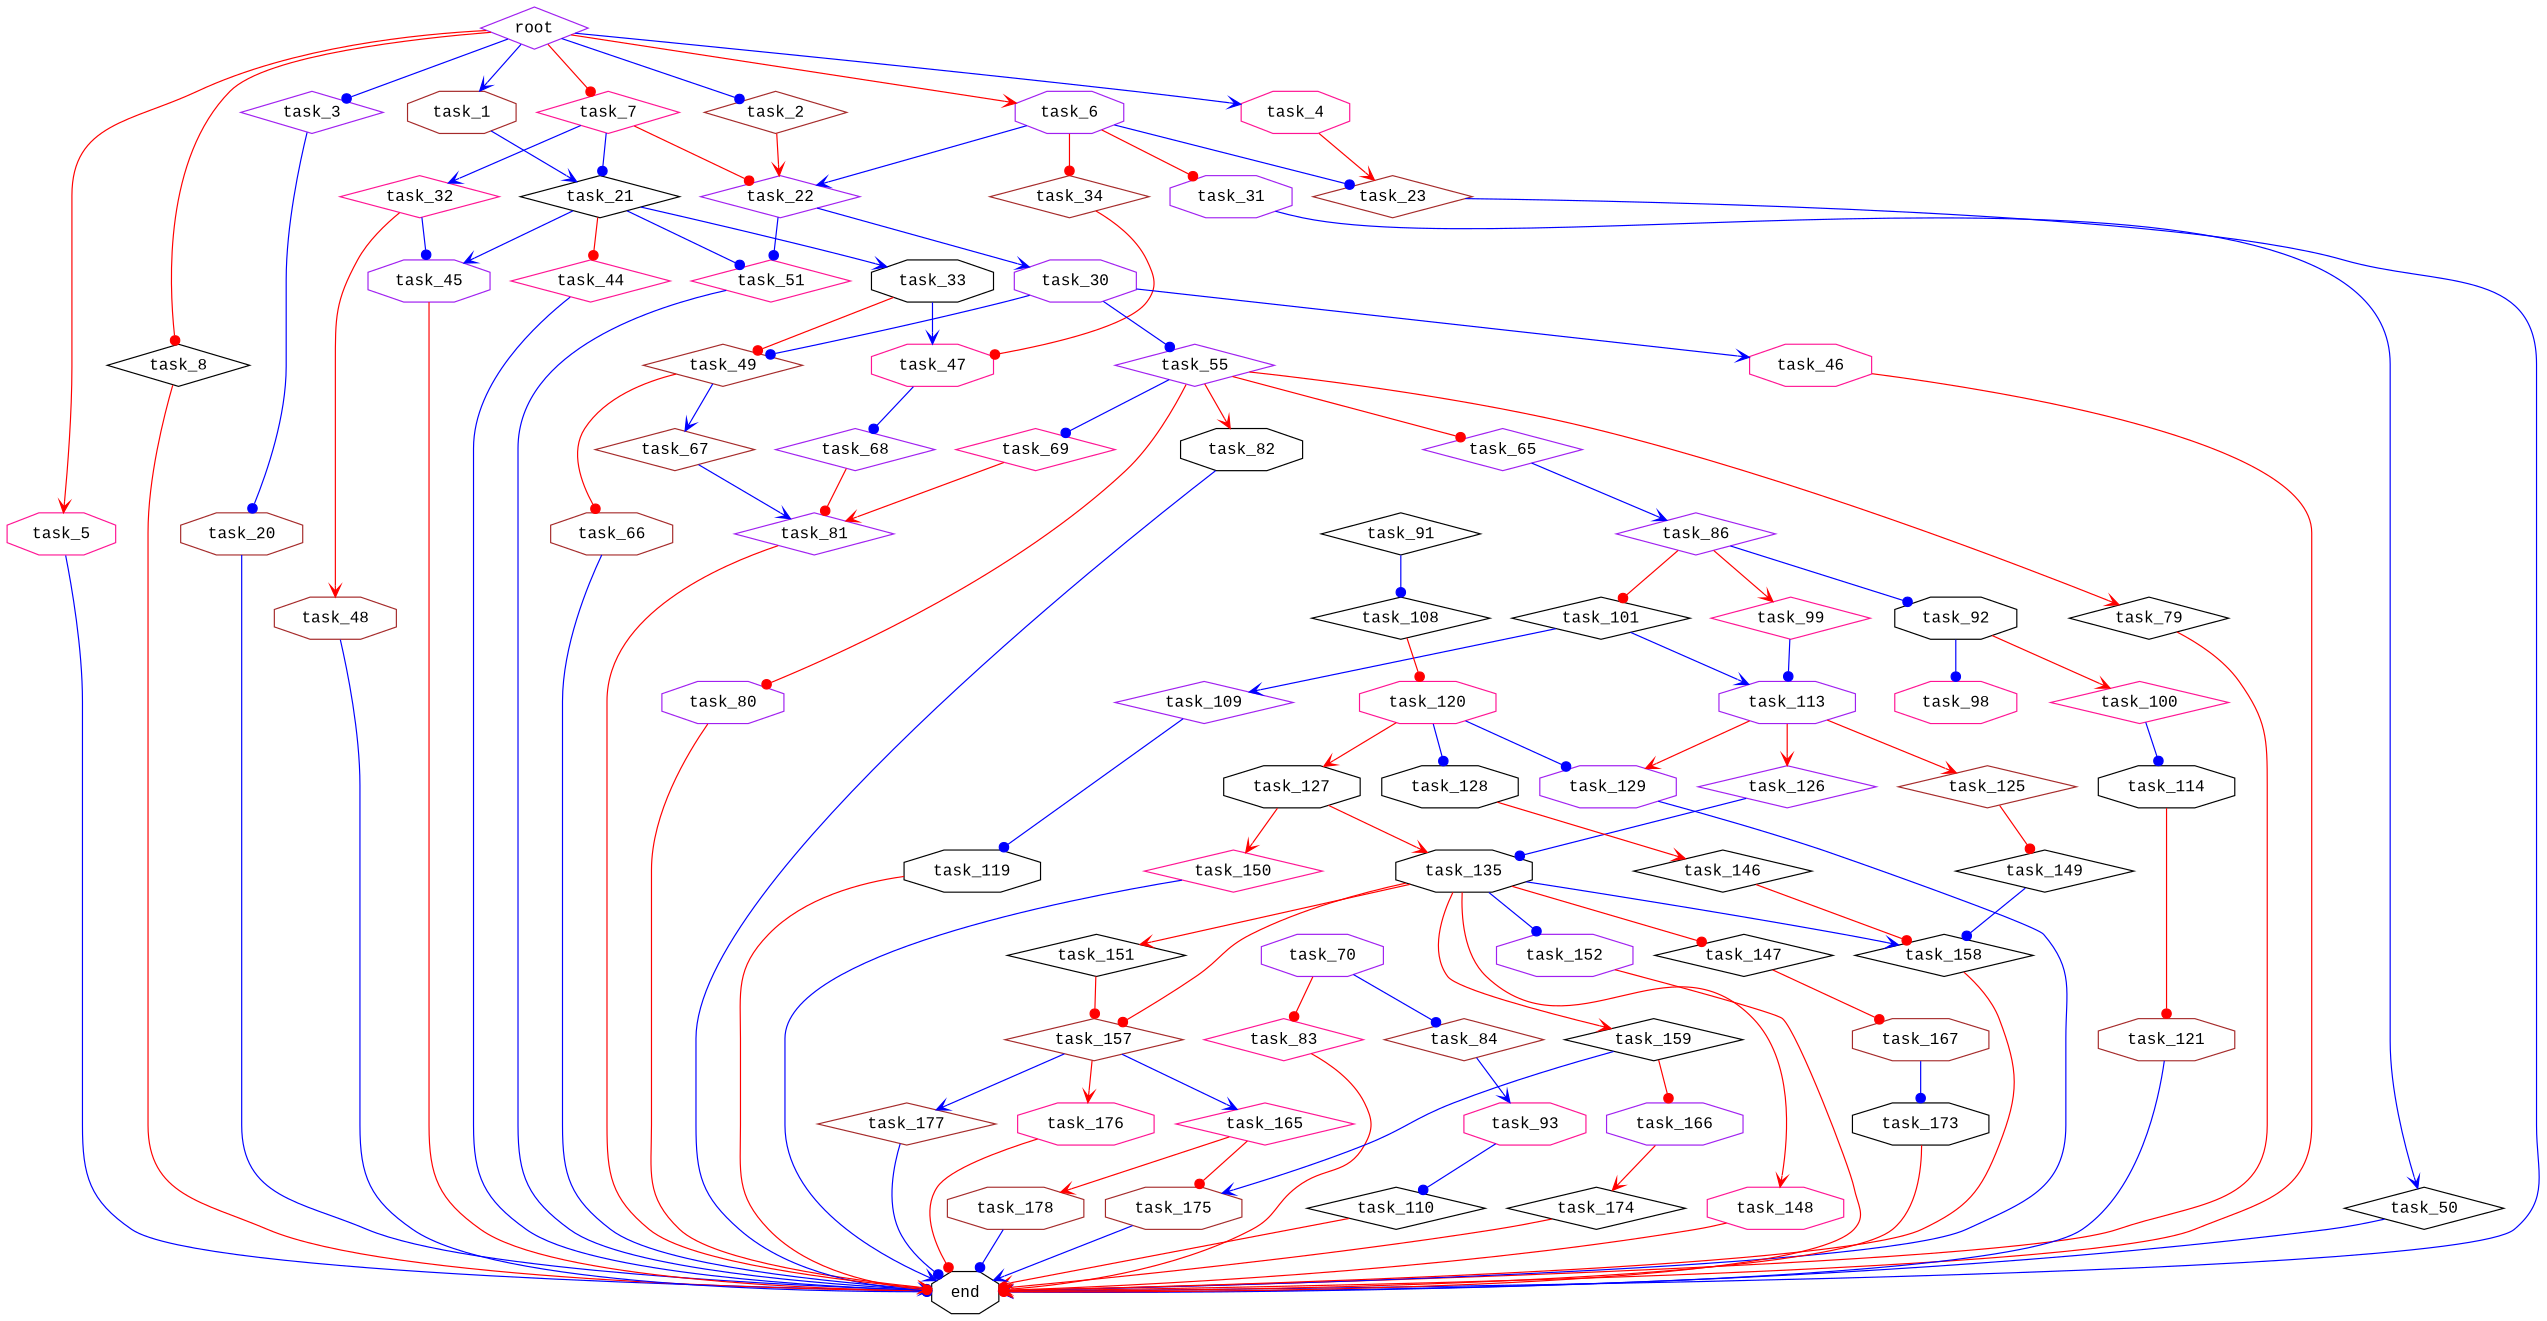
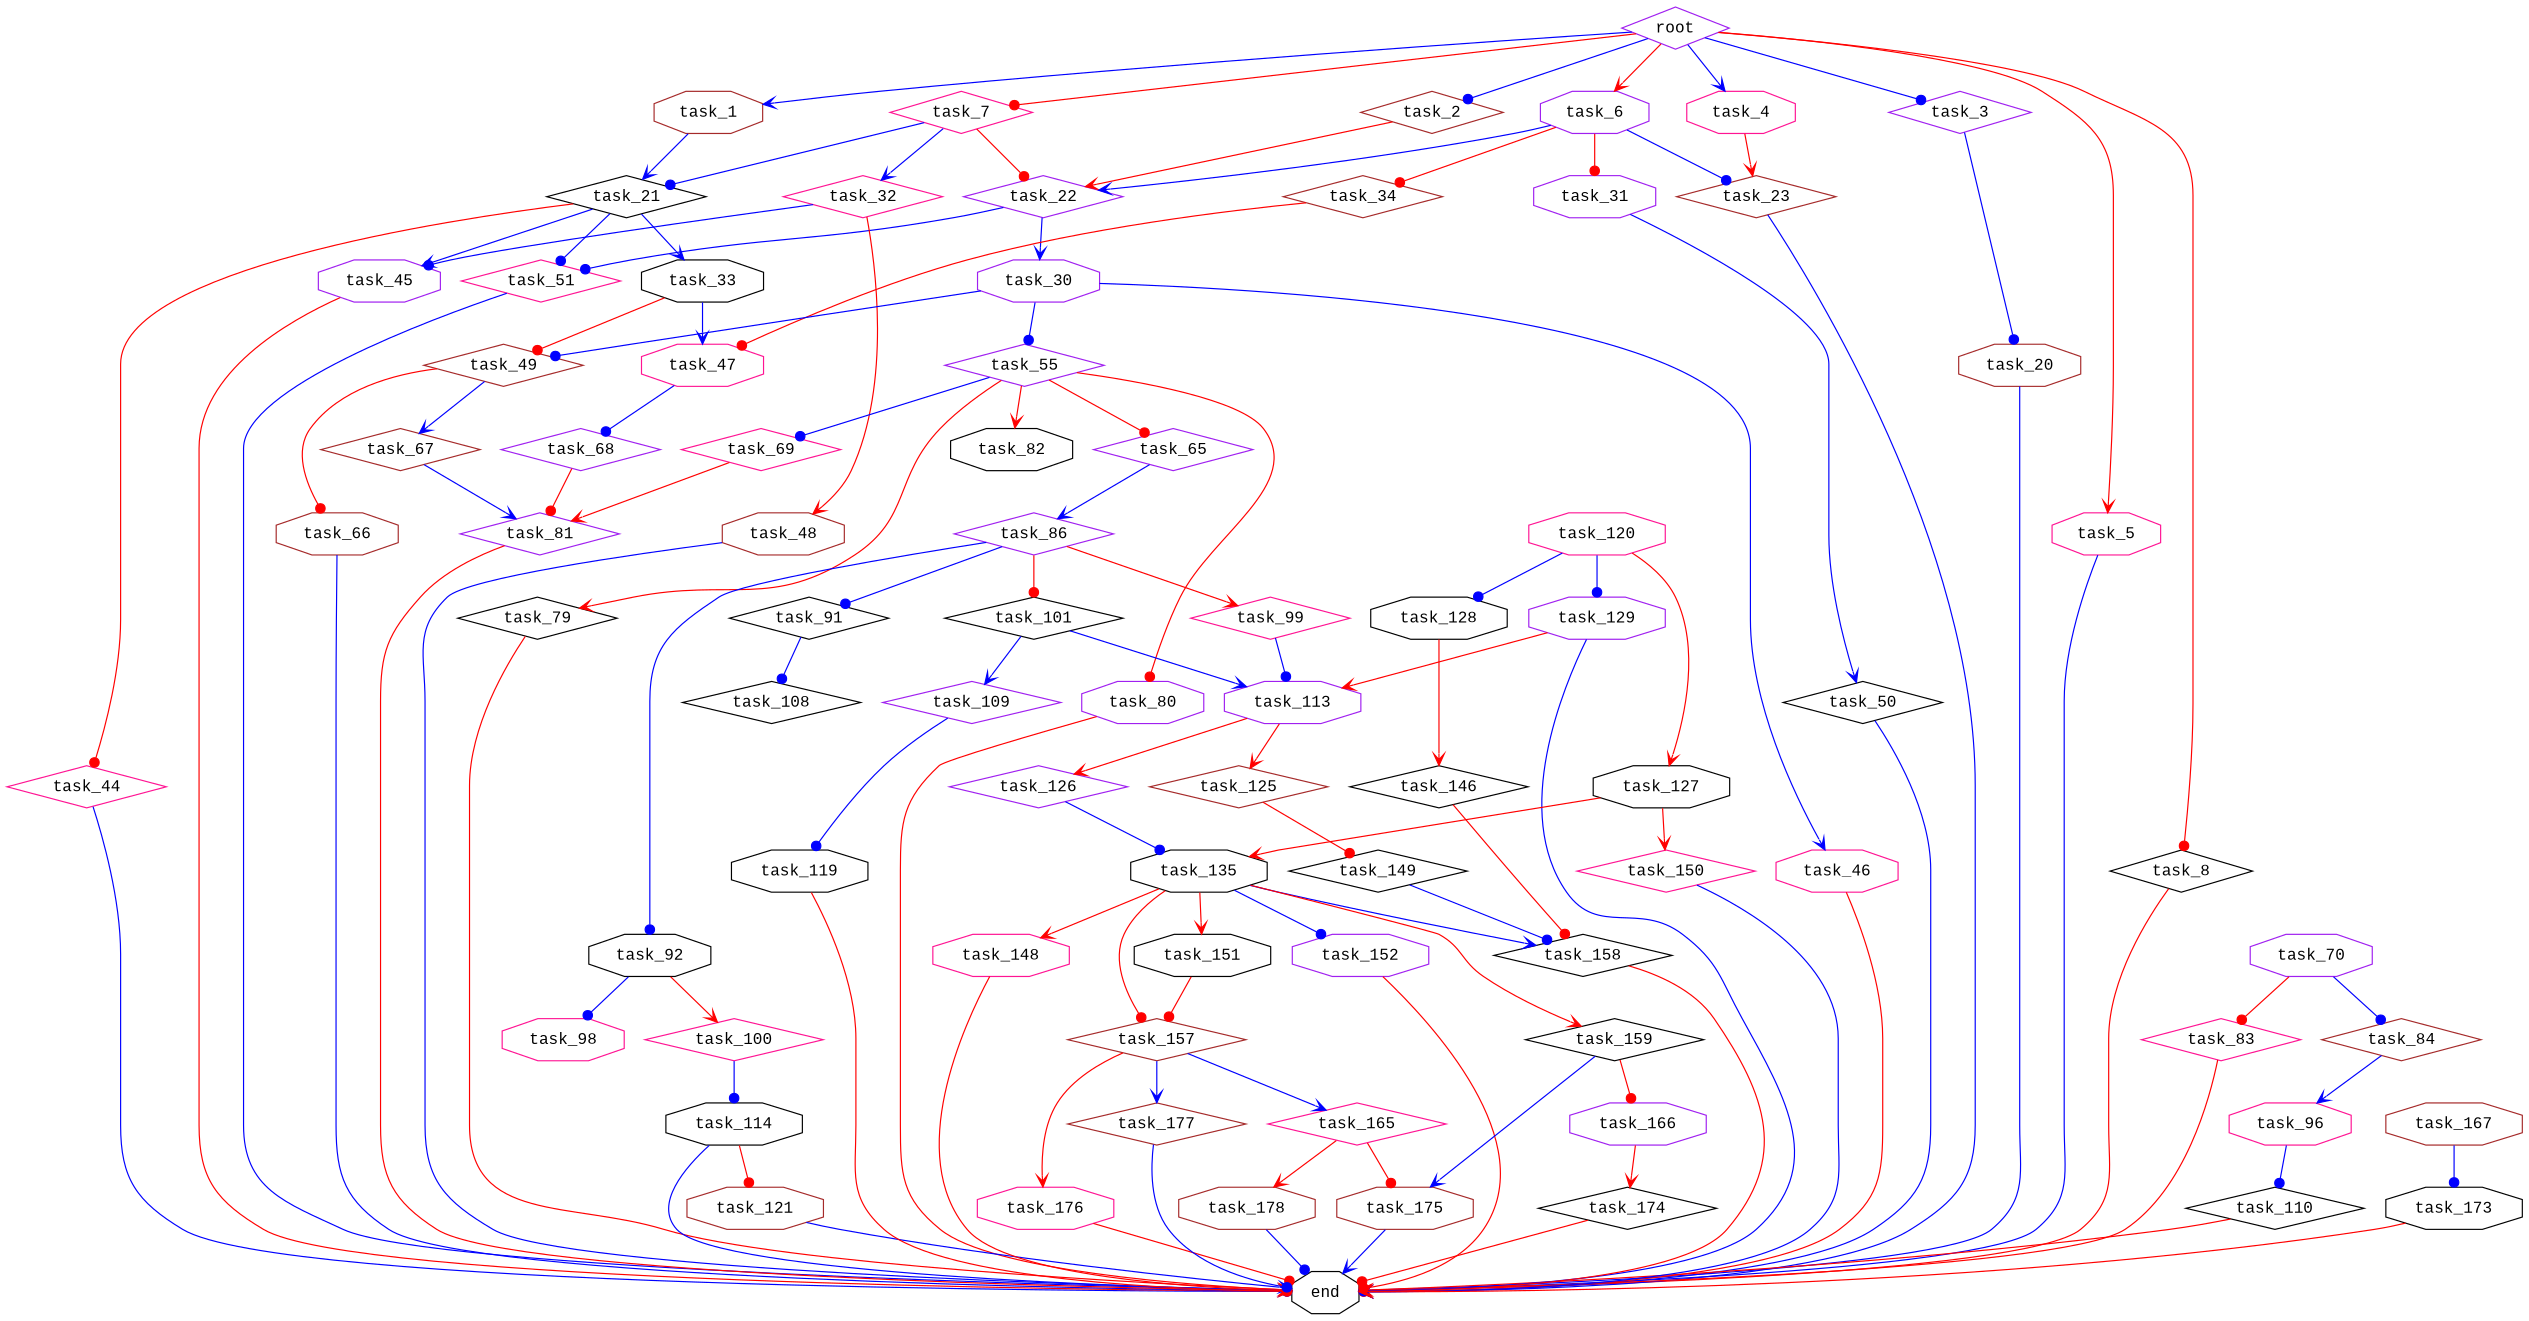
none -> (926, 574)
(1411, 651) -> none
(1703, 742) -> (1451, 659)
(783, 871) -> (821, 1264)
(1096, 955) -> (1202, 955)
(1744, 955) -> none
(1525, 1124) -> (2290, 1124)
